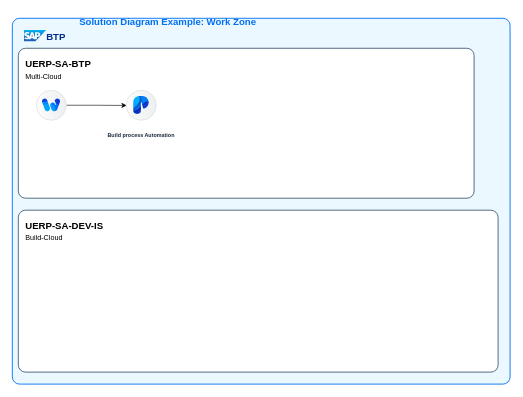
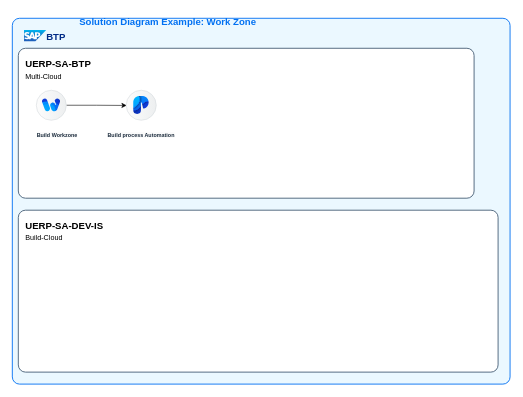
none -> (57, 135)
